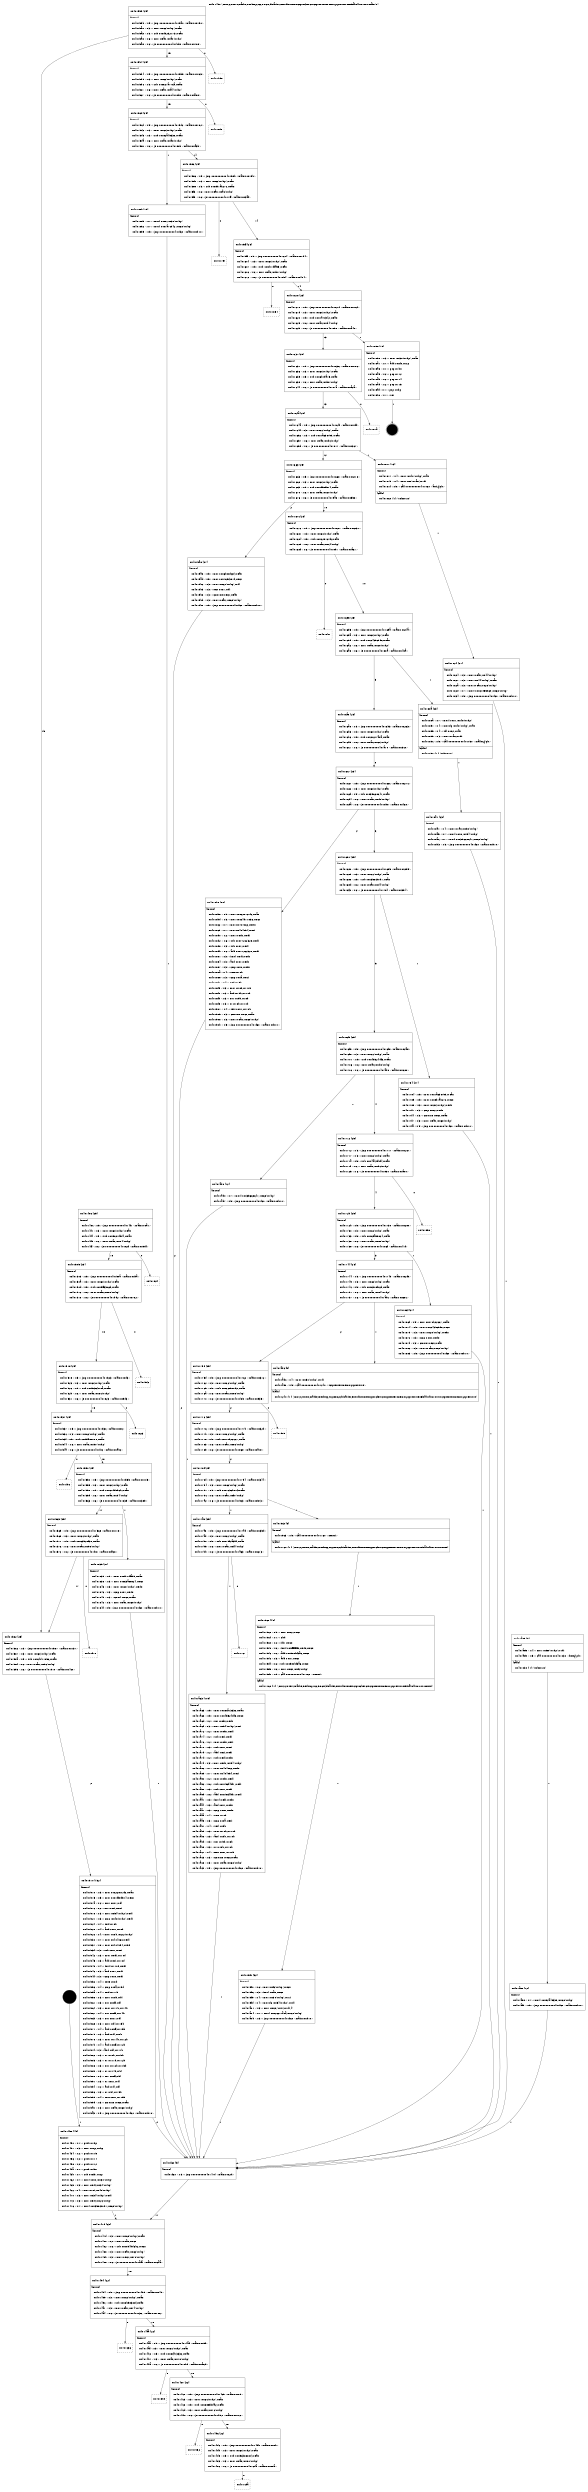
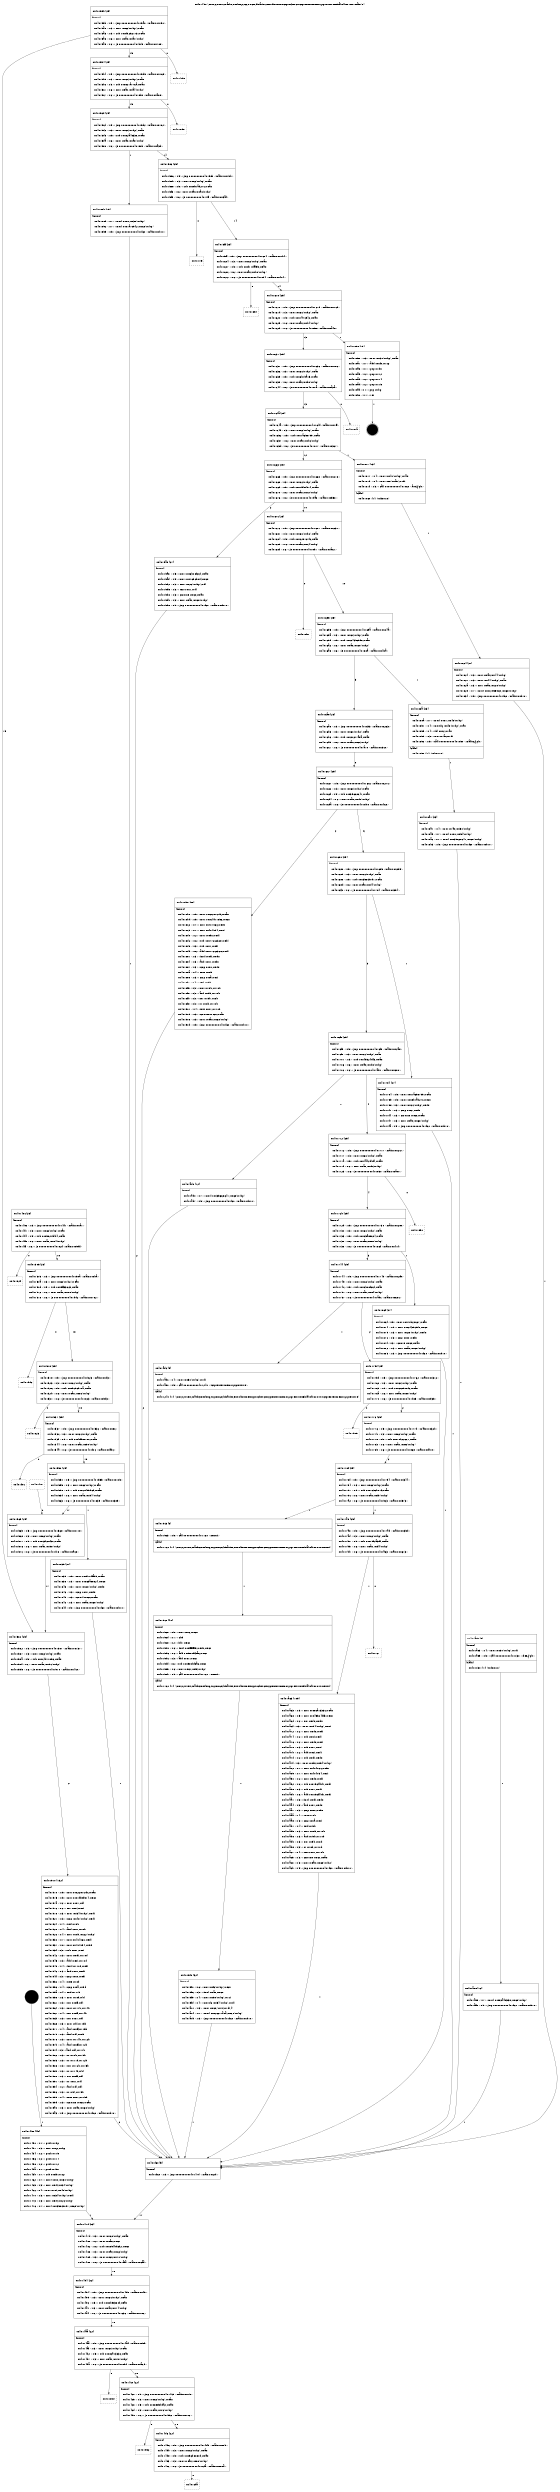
(84, 1602) -> (40, 1501)
(125, 2348) -> none
